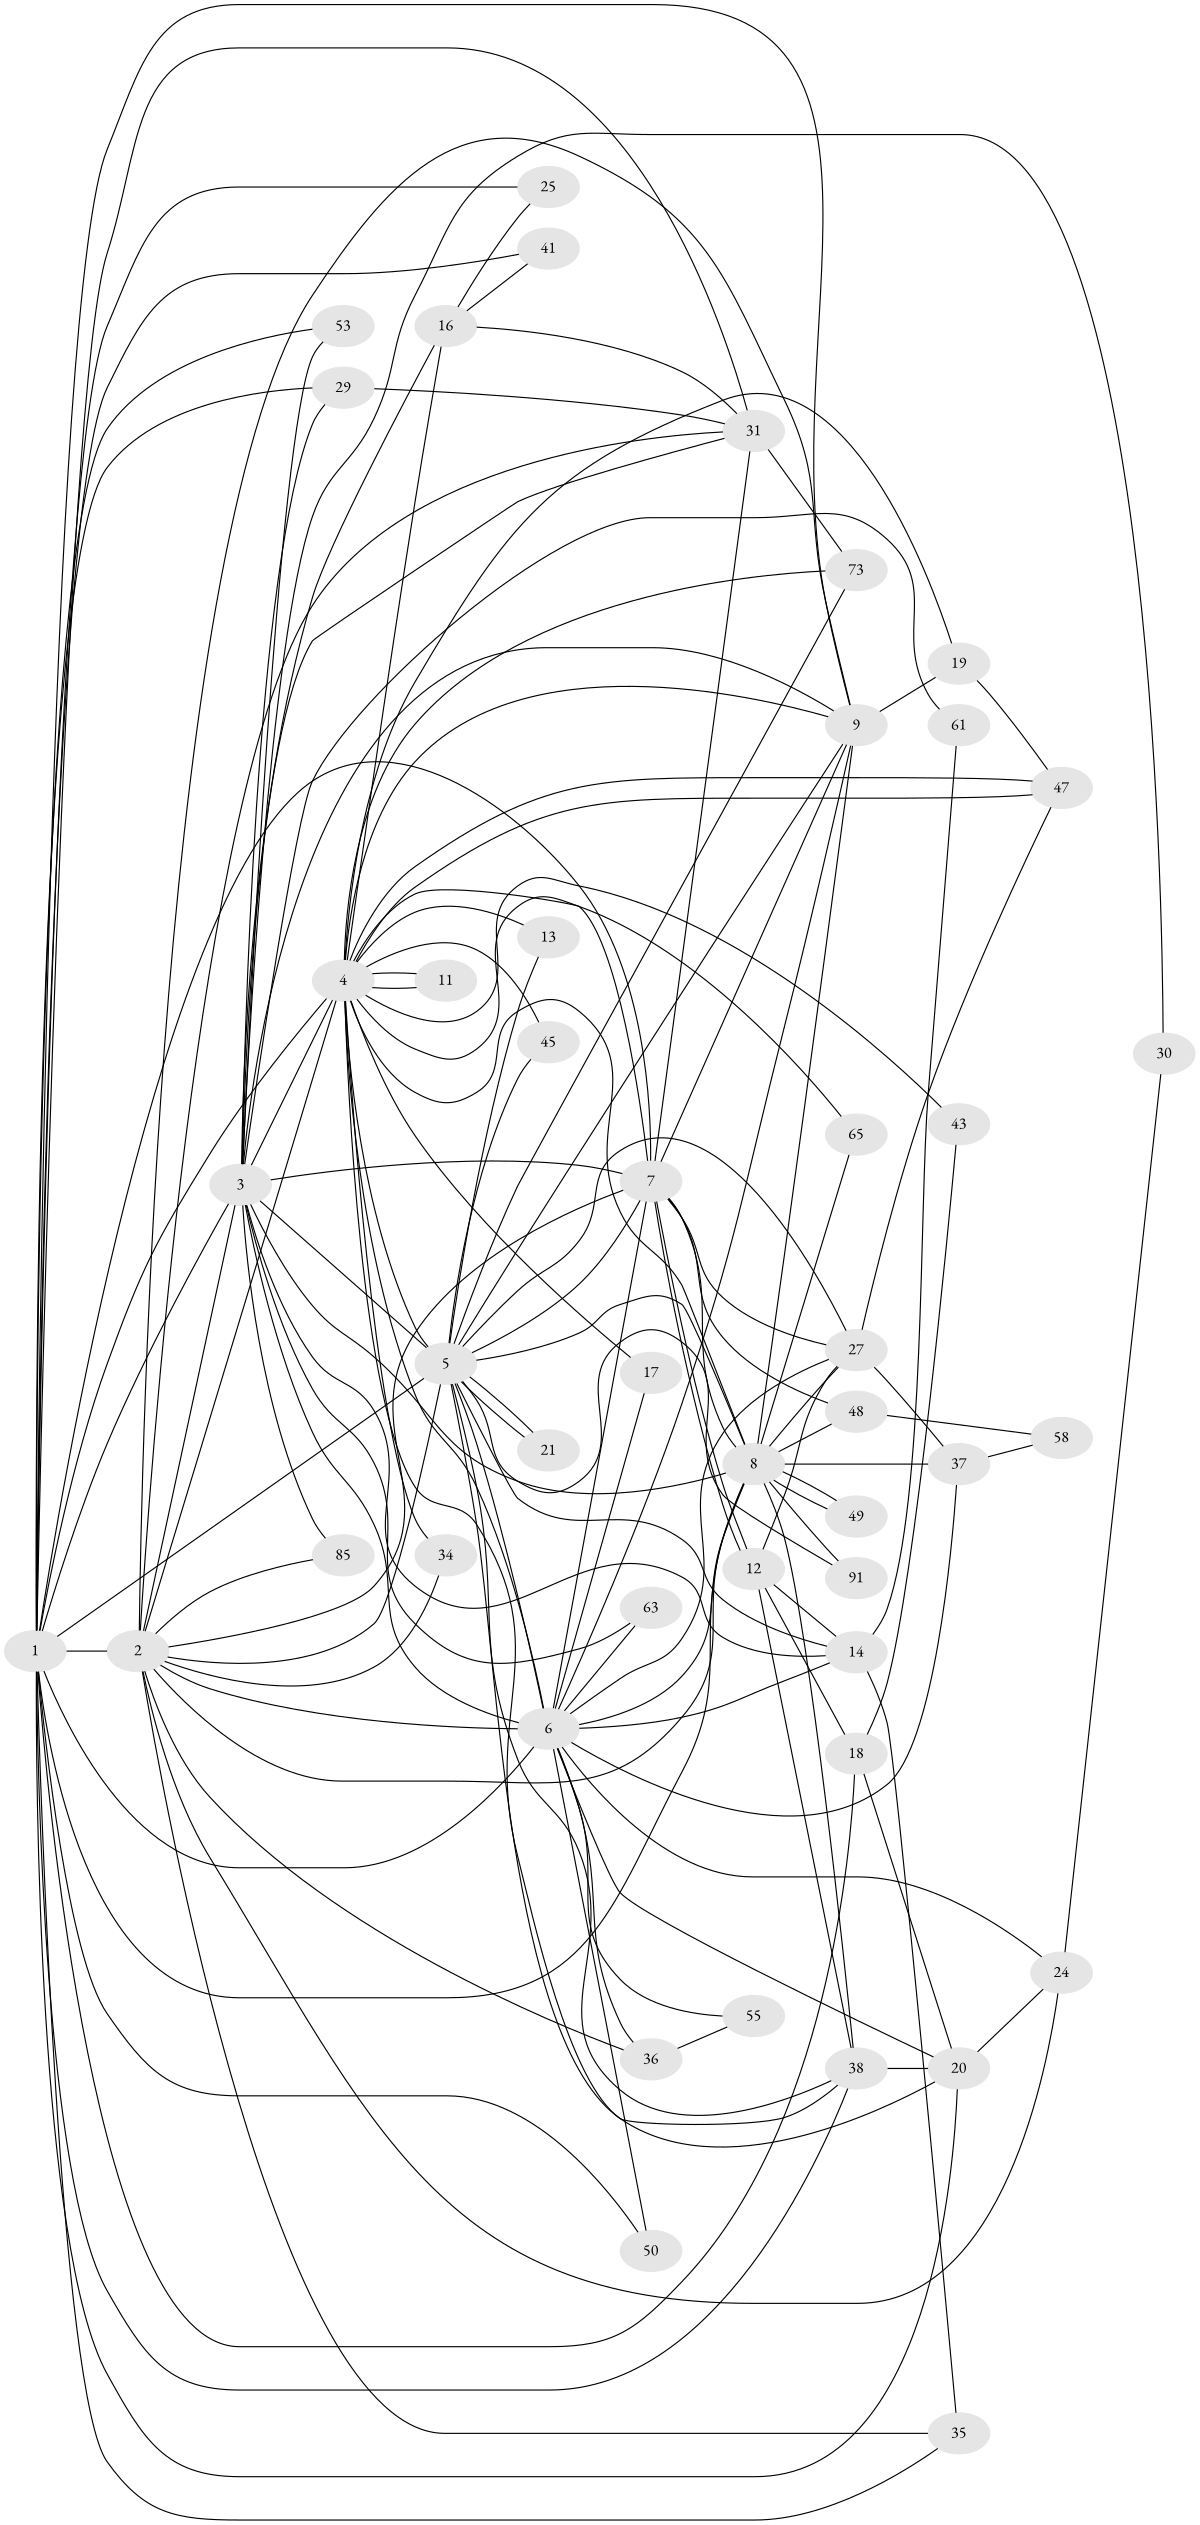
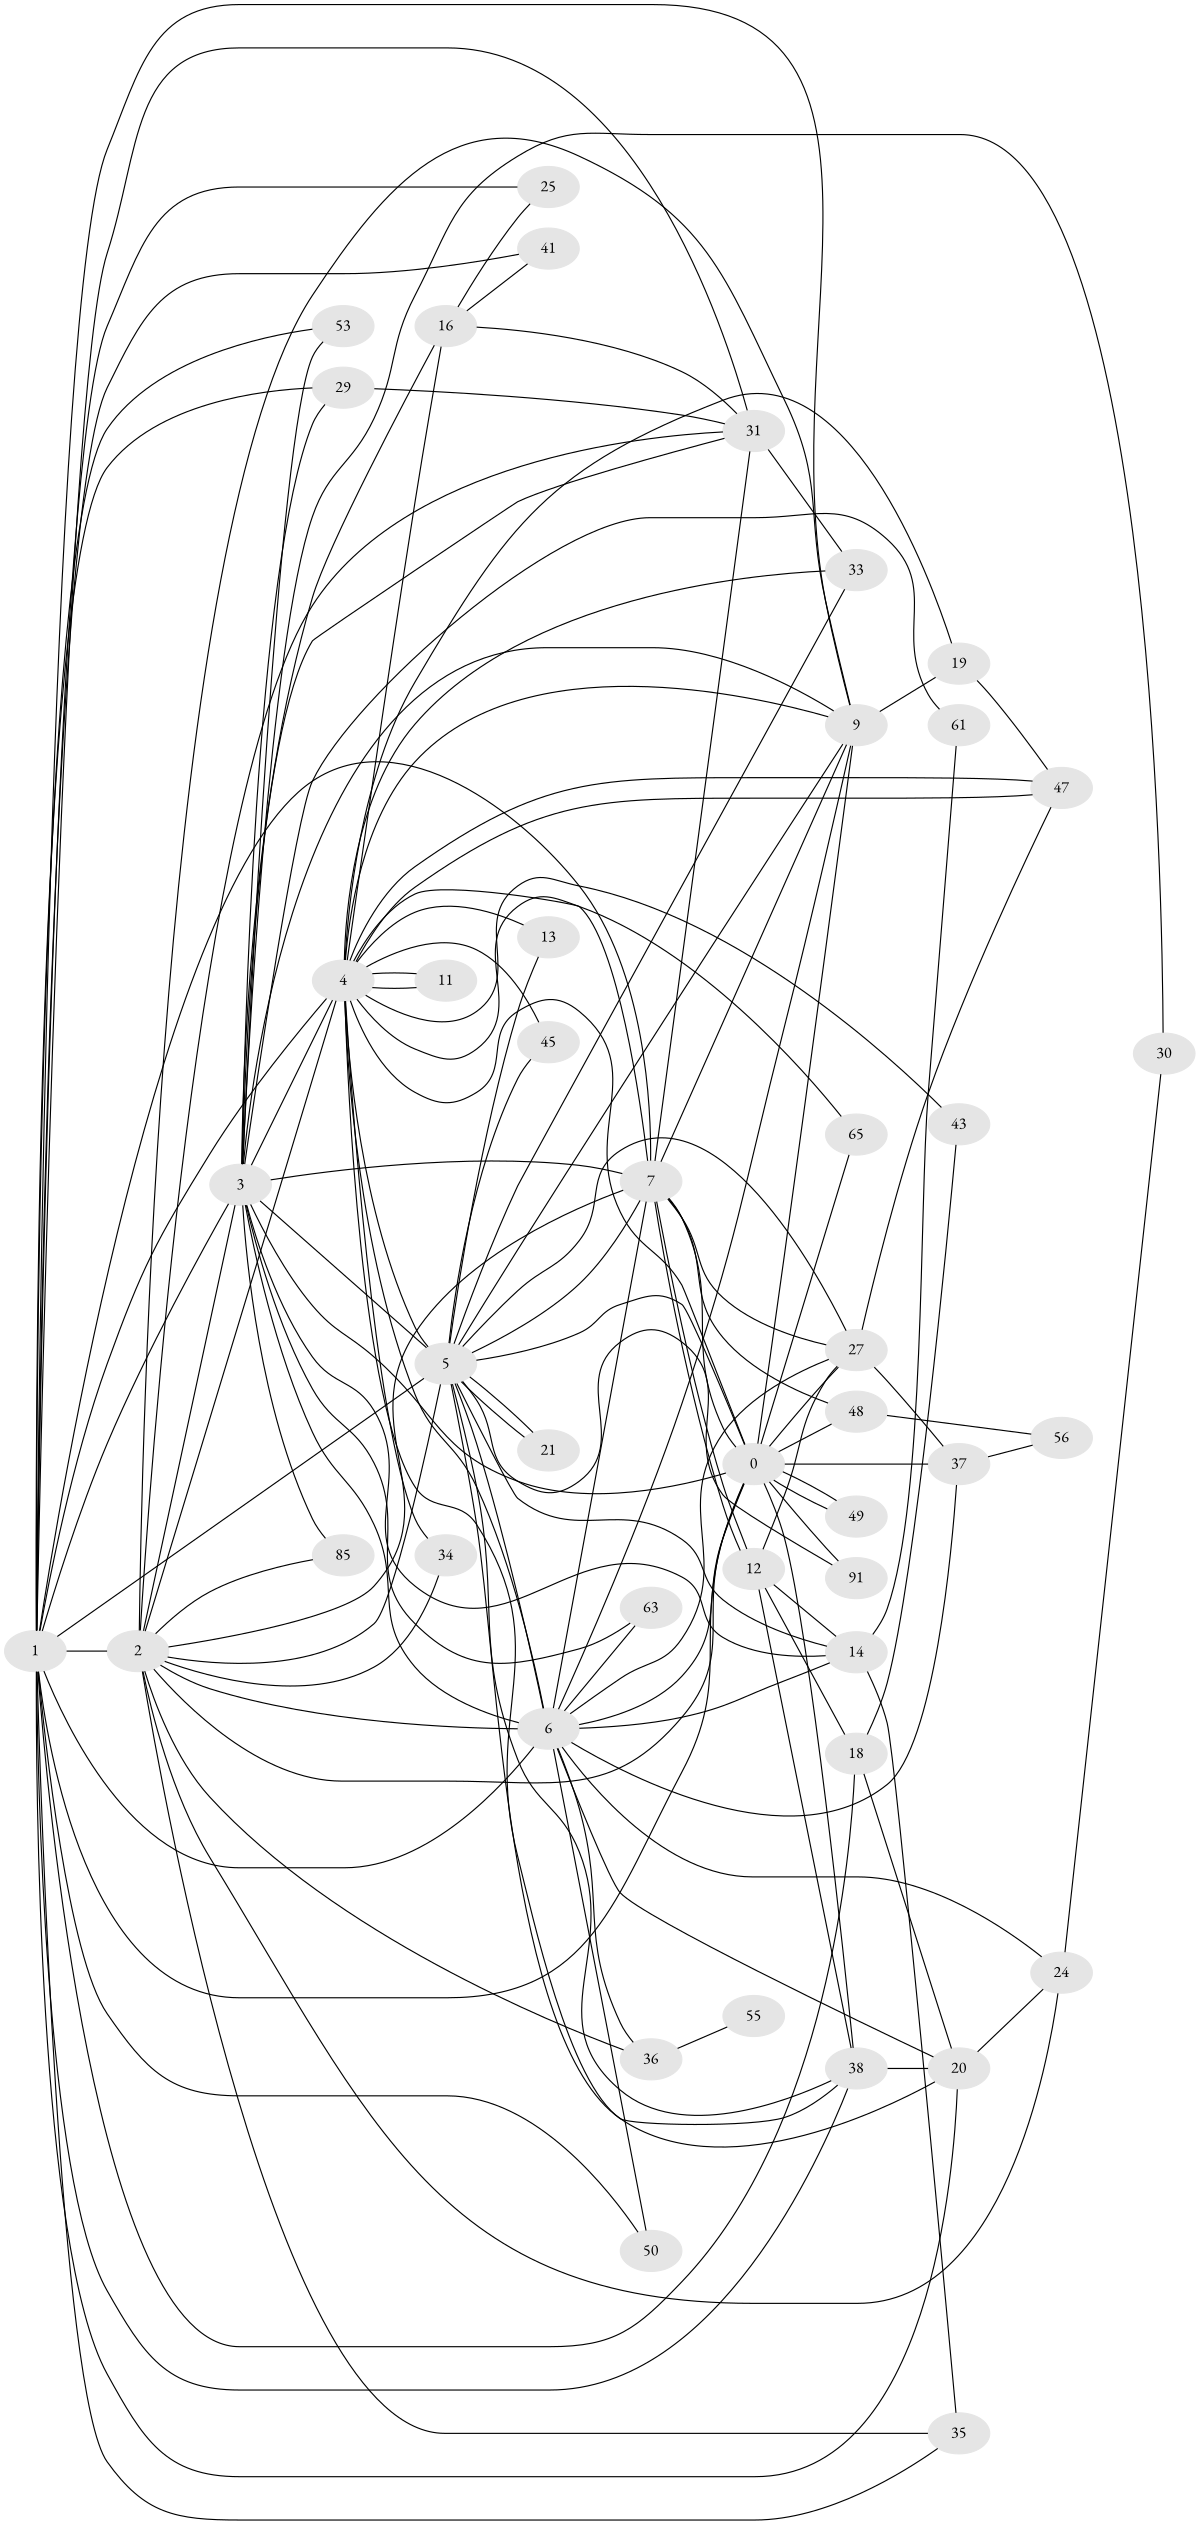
(856, 570) -> (856, 570)
(651, 1373) -> none
(1062, 1438) -> (1062, 1438)
(754, 1464) -> (754, 1464)
(612, 1969) -> none
